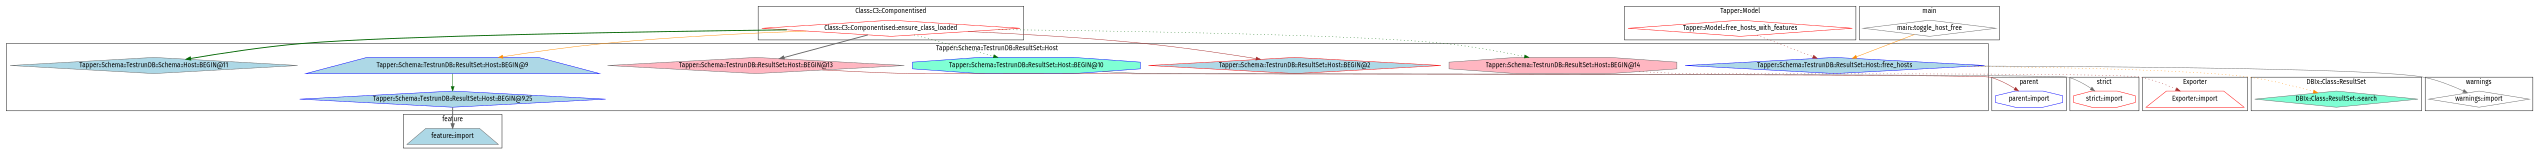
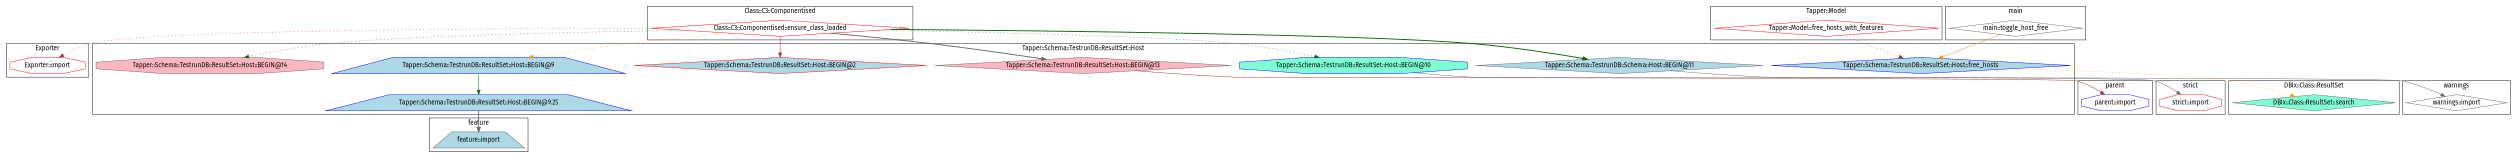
(654, 39) -> (606, 46)
(2220, 68) -> (2057, 78)
(1909, 74) -> (357, 31)
(453, 99) -> (479, 103)
(2195, 99) -> (48, 65)
